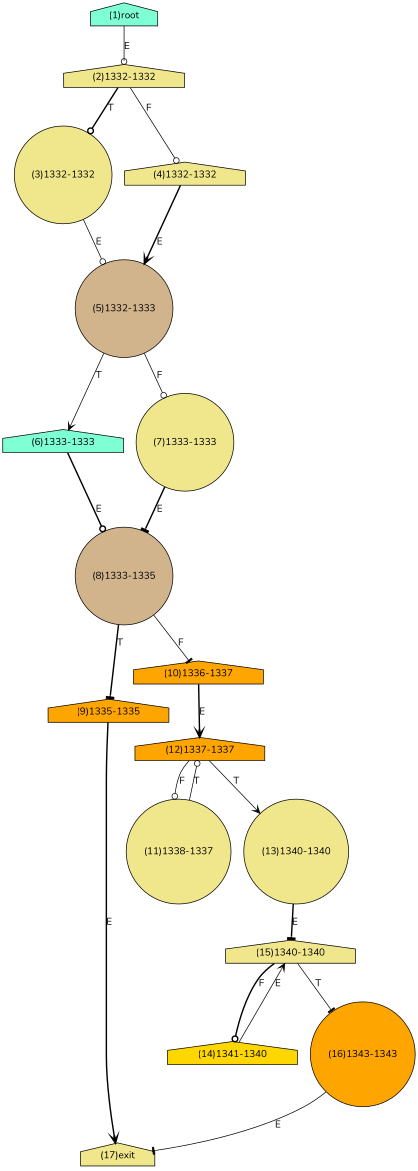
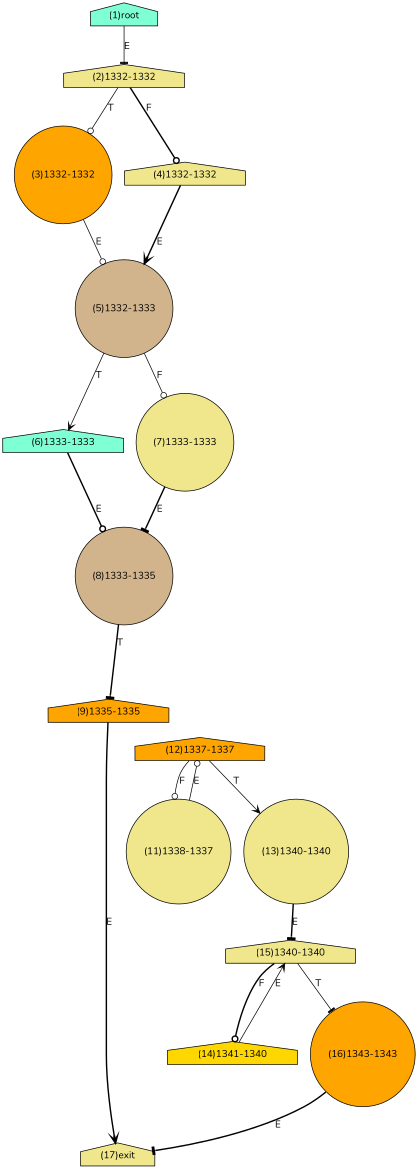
(124, 43) -> (124, 43)
(105, 108) -> (105, 108)
(153, 123) -> (153, 123)
(63, 175) -> (63, 175)
(198, 674) -> none
(197, 781) -> (197, 781)
(244, 1131) -> (244, 1131)
